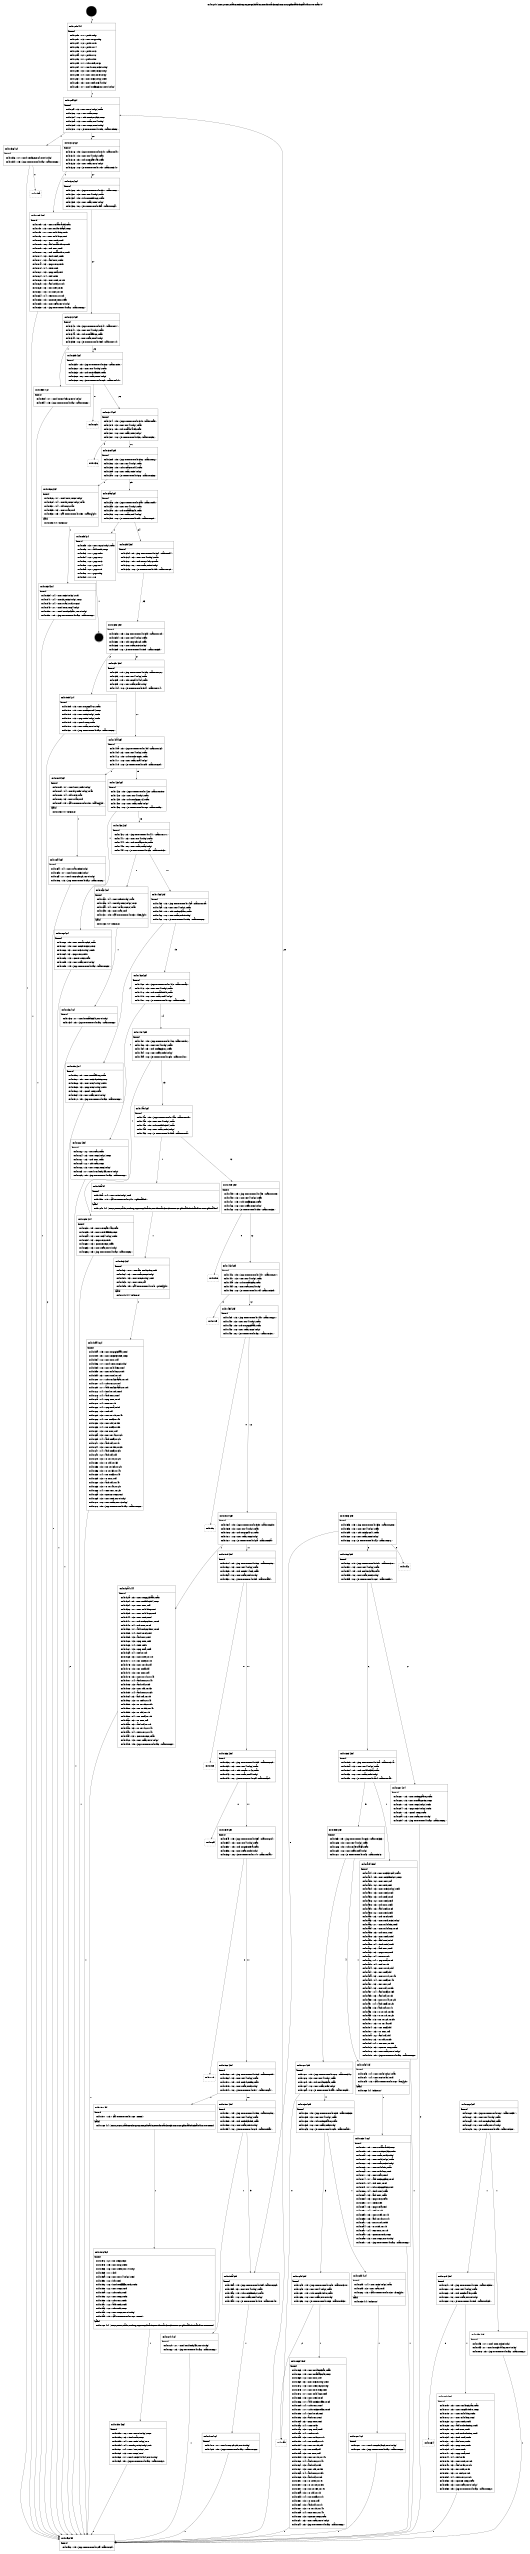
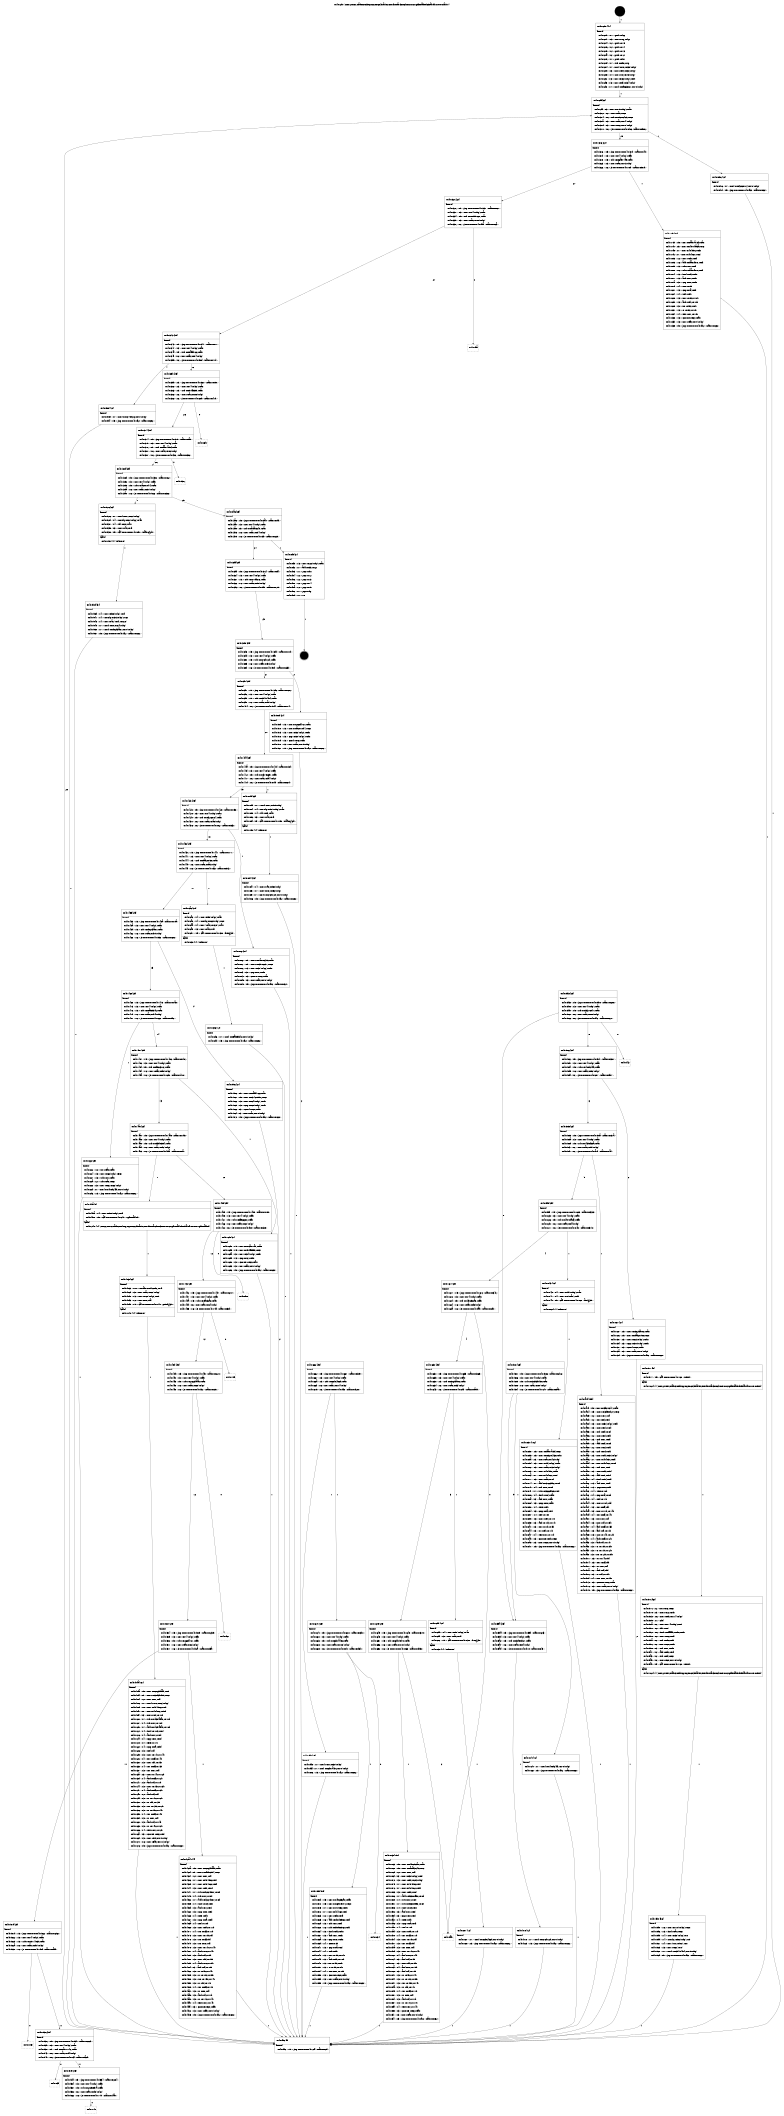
(34, 177) -> (473, 286)
(247, 2078) -> none
